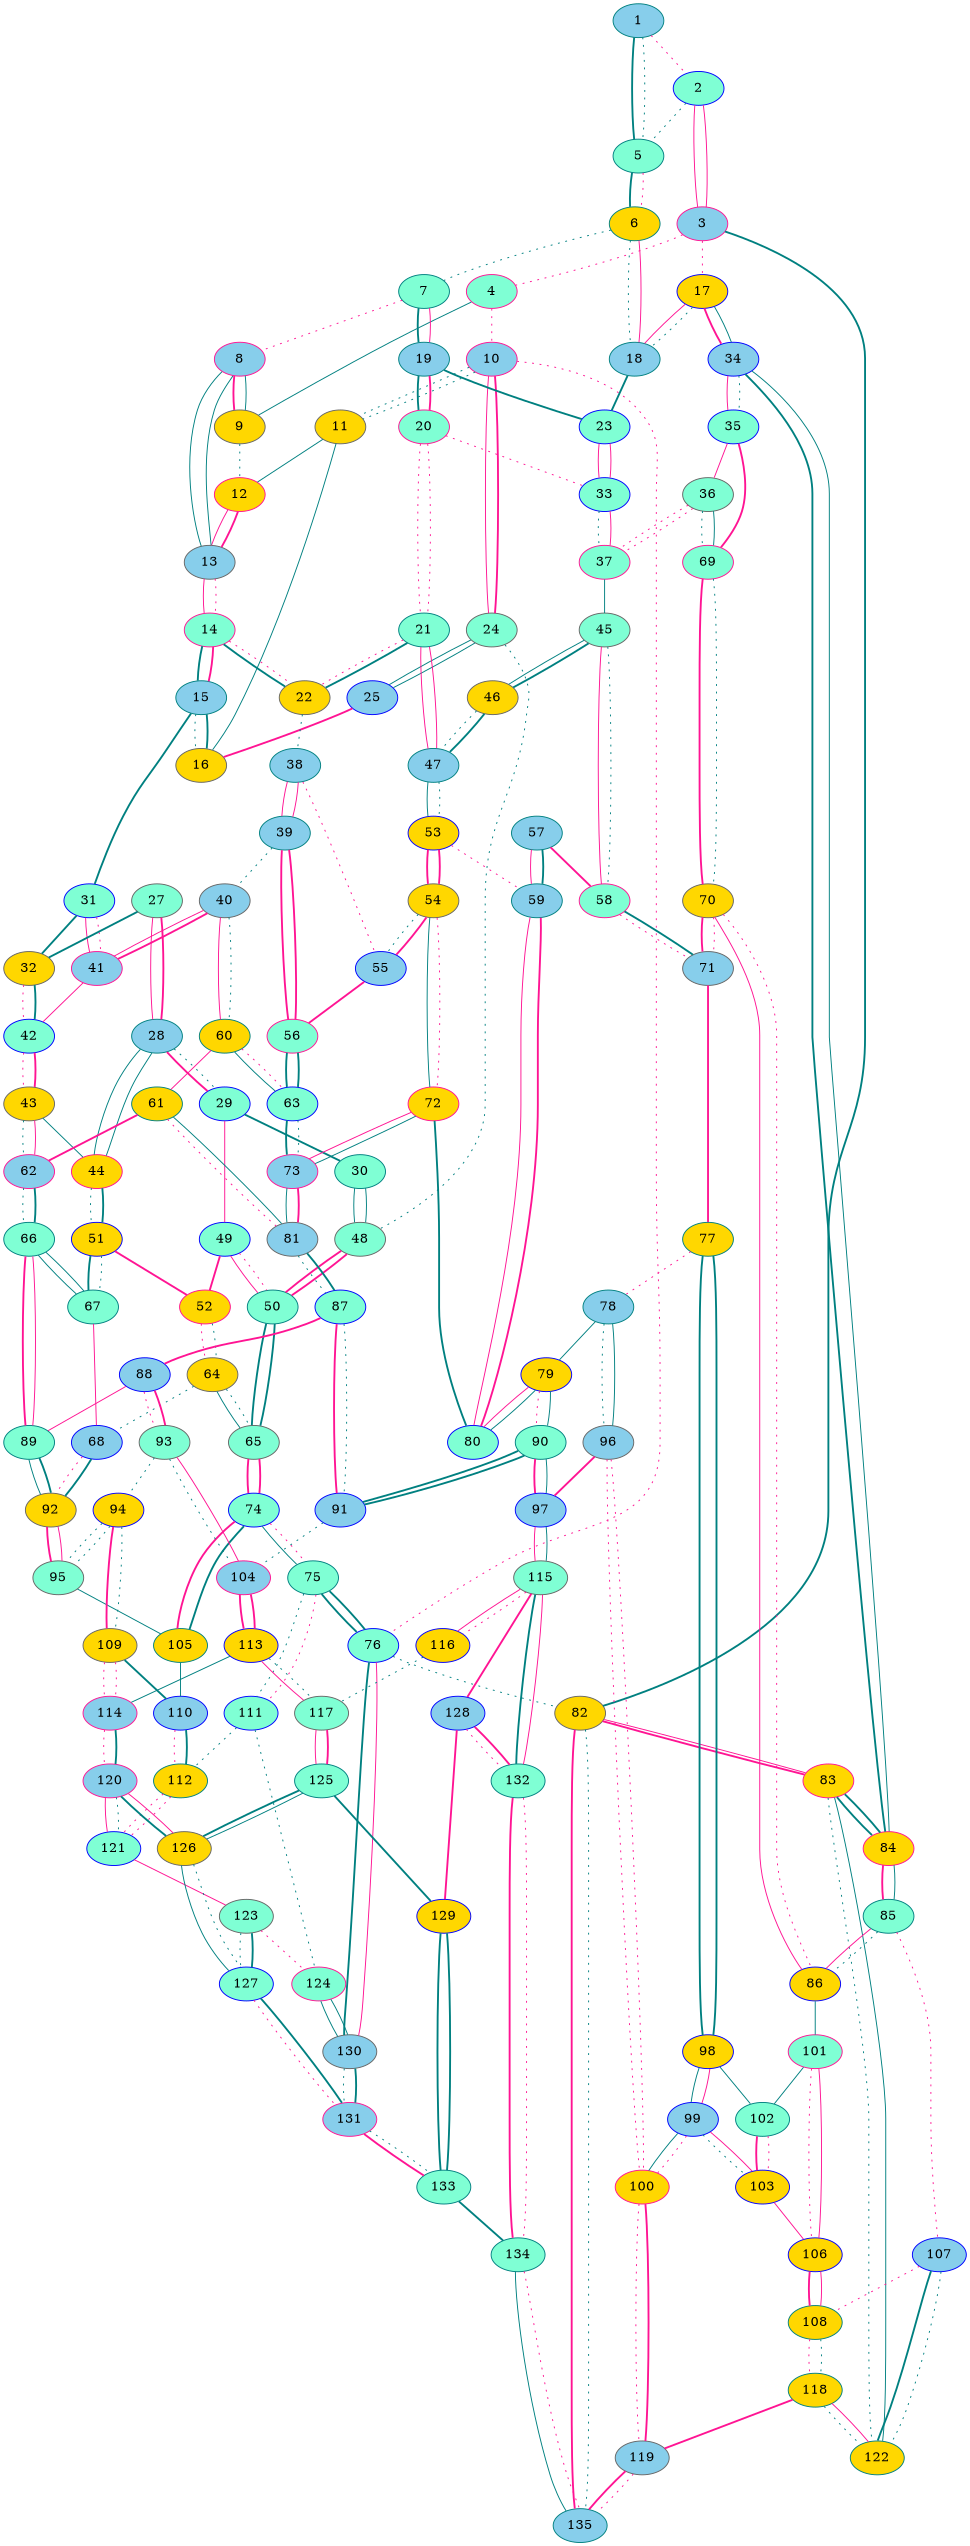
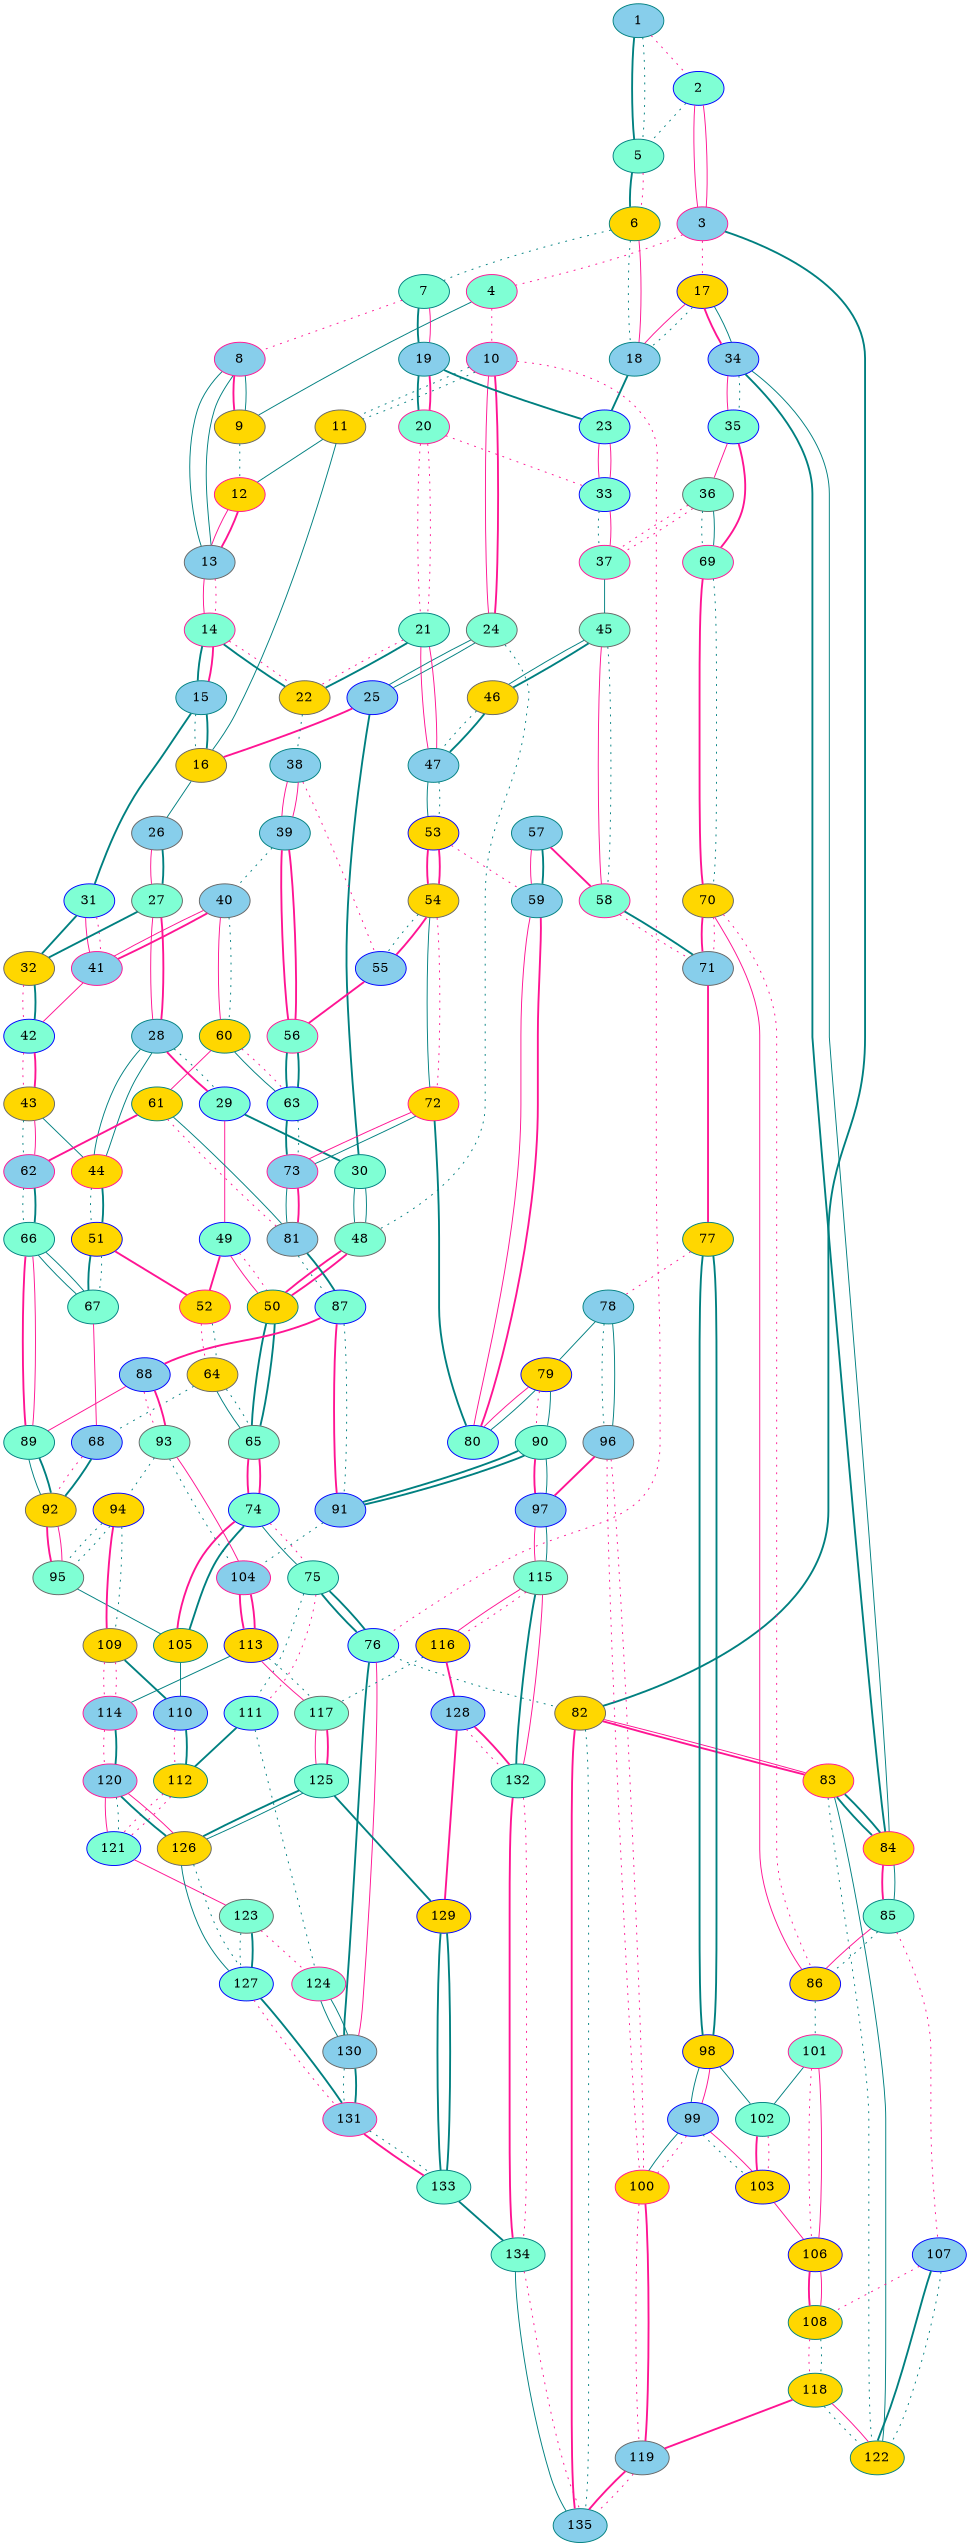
none -> (157, 833)
none -> (347, 934)
(273, 1307) -> (273, 1307)
(499, 1645) -> (452, 1684)
(216, 1747) -> (216, 1747)
(815, 2018) -> (815, 2018)
